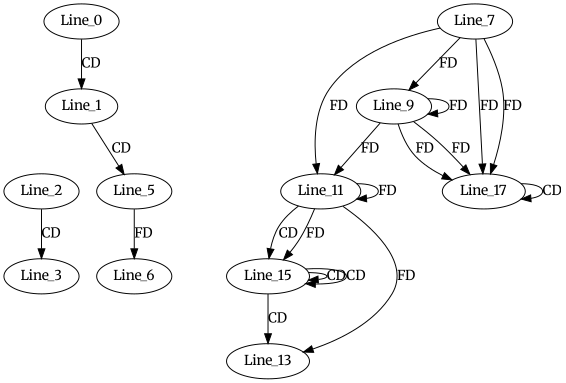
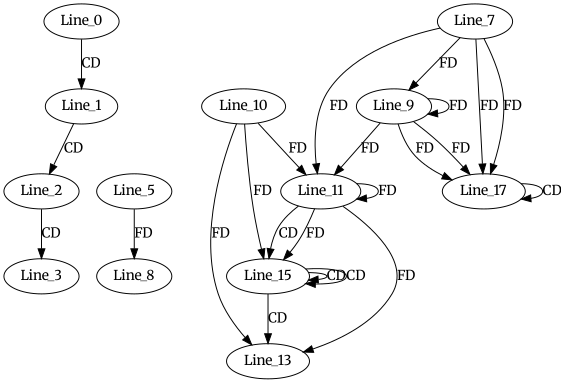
none -> (244, 106)
(105, 145) -> (64, 144)
(134, 276) -> (134, 276)
